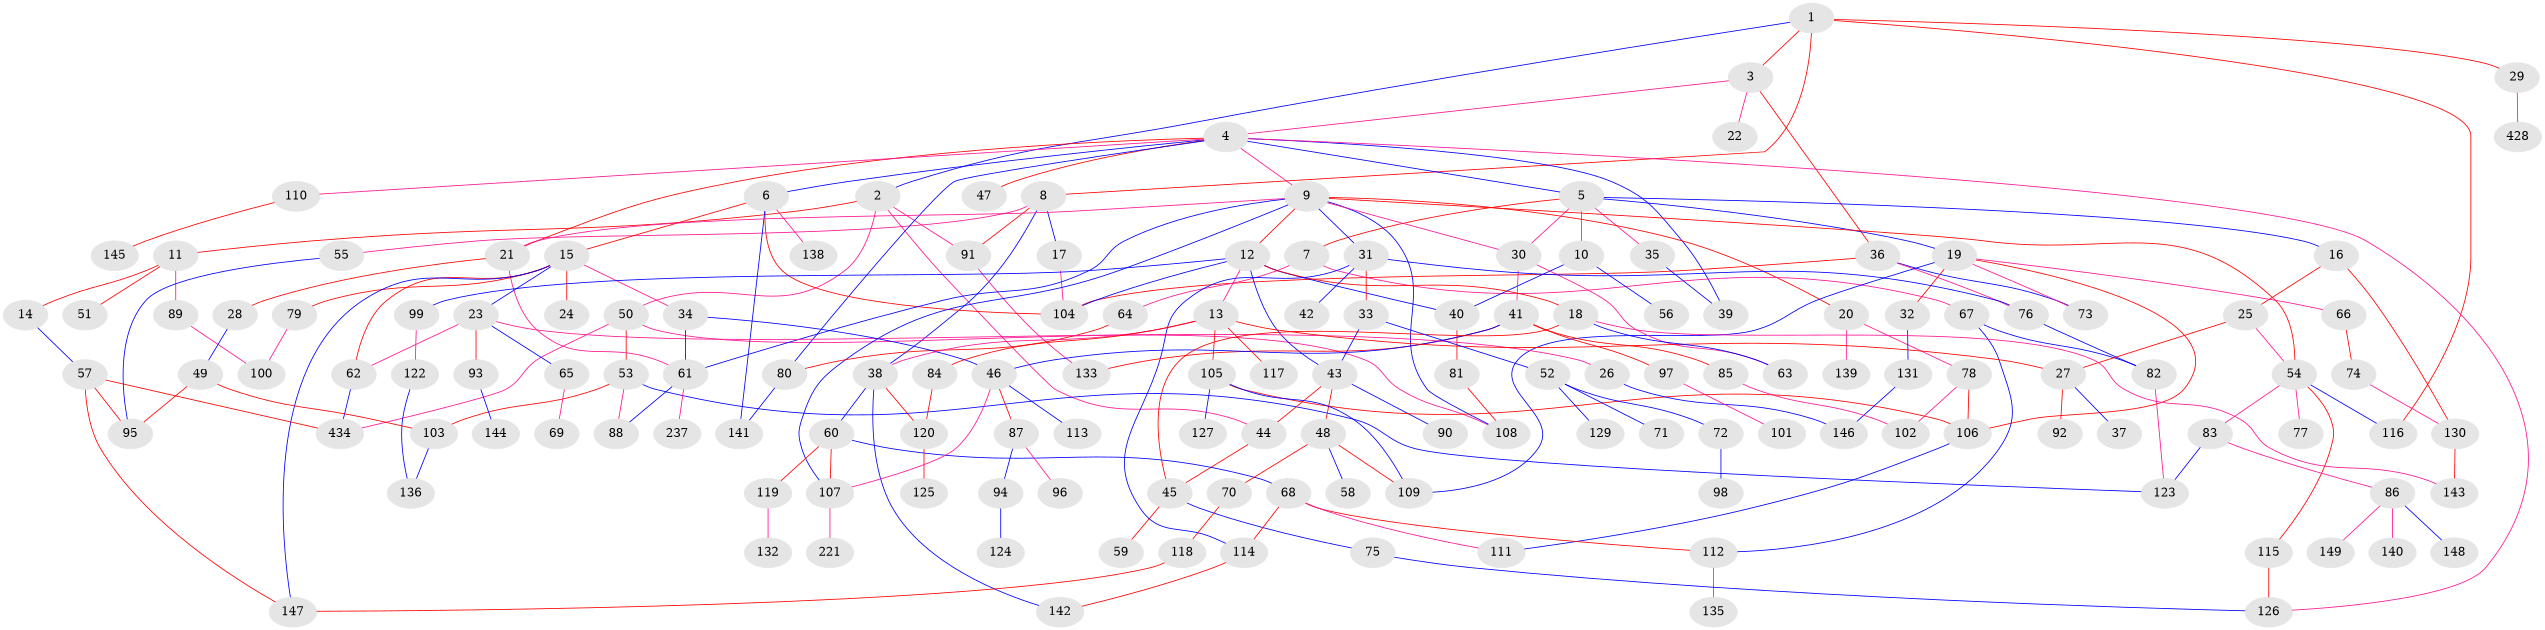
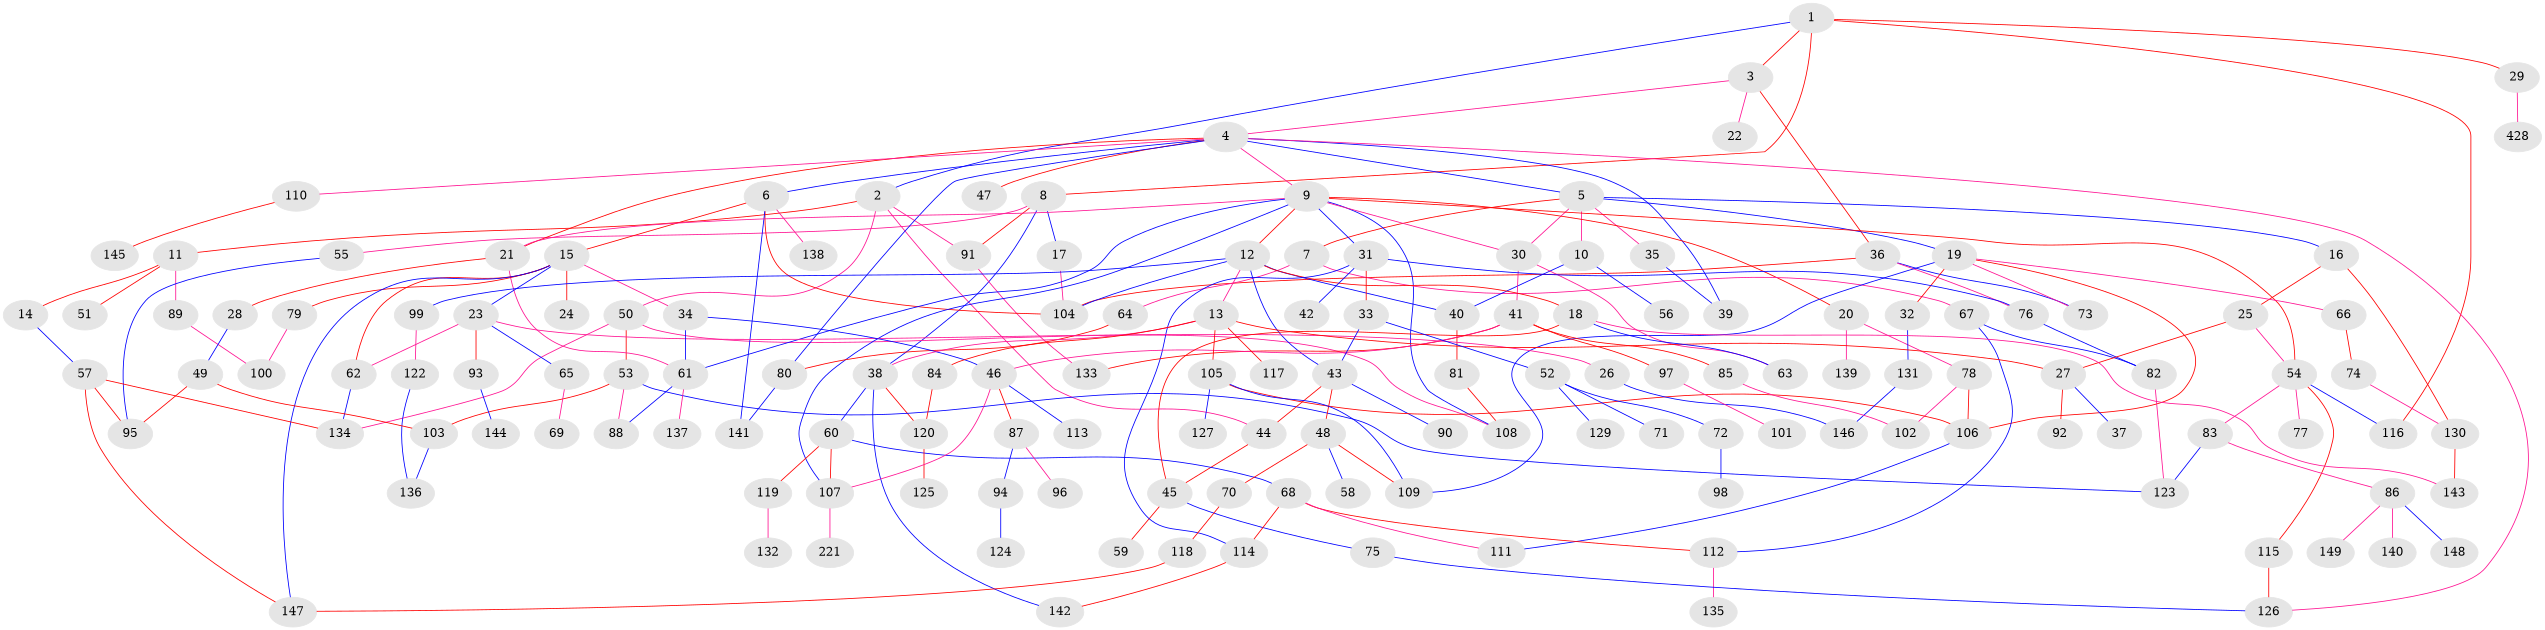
(1184, 350) -> (1184, 350)
(340, 434) -> (340, 434)
(677, 434) -> (677, 434)
